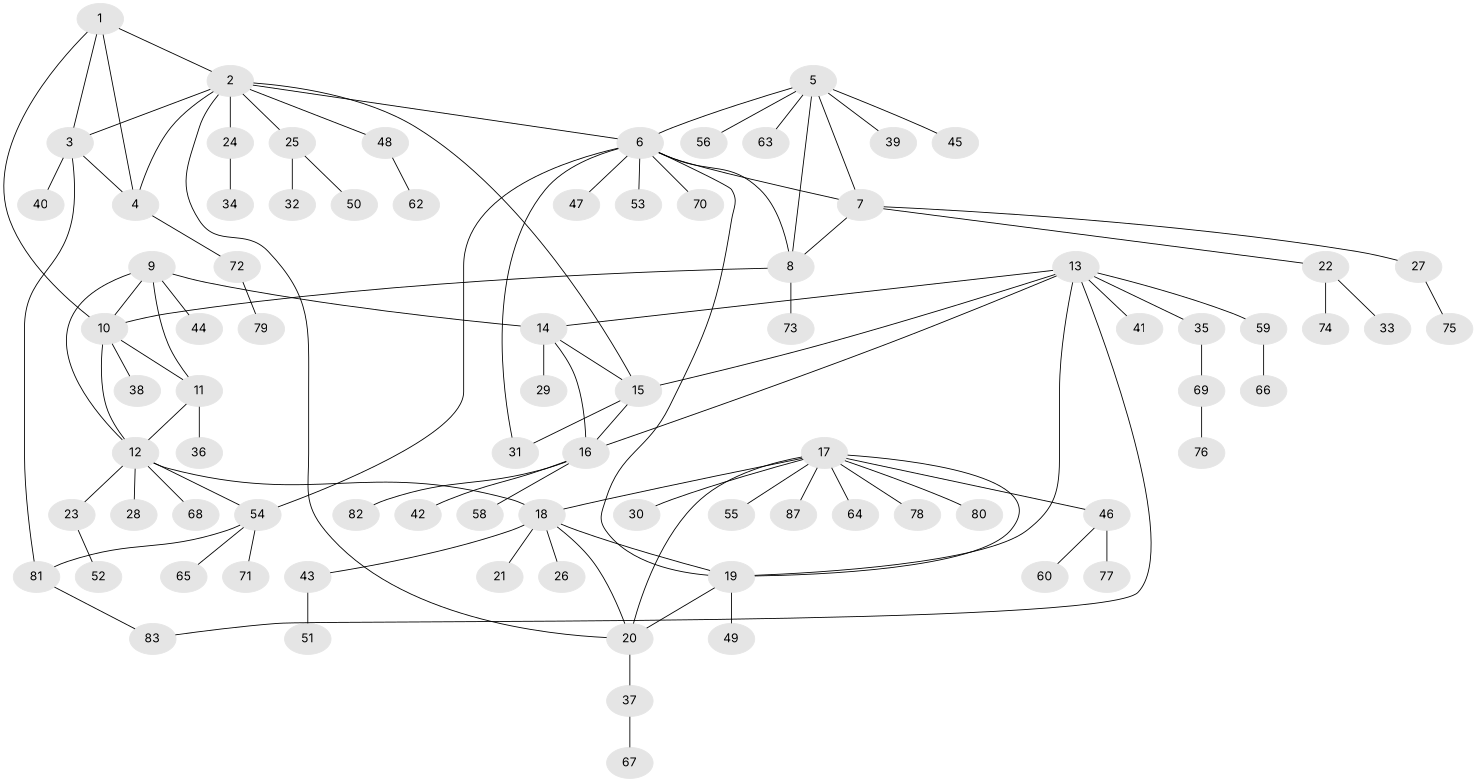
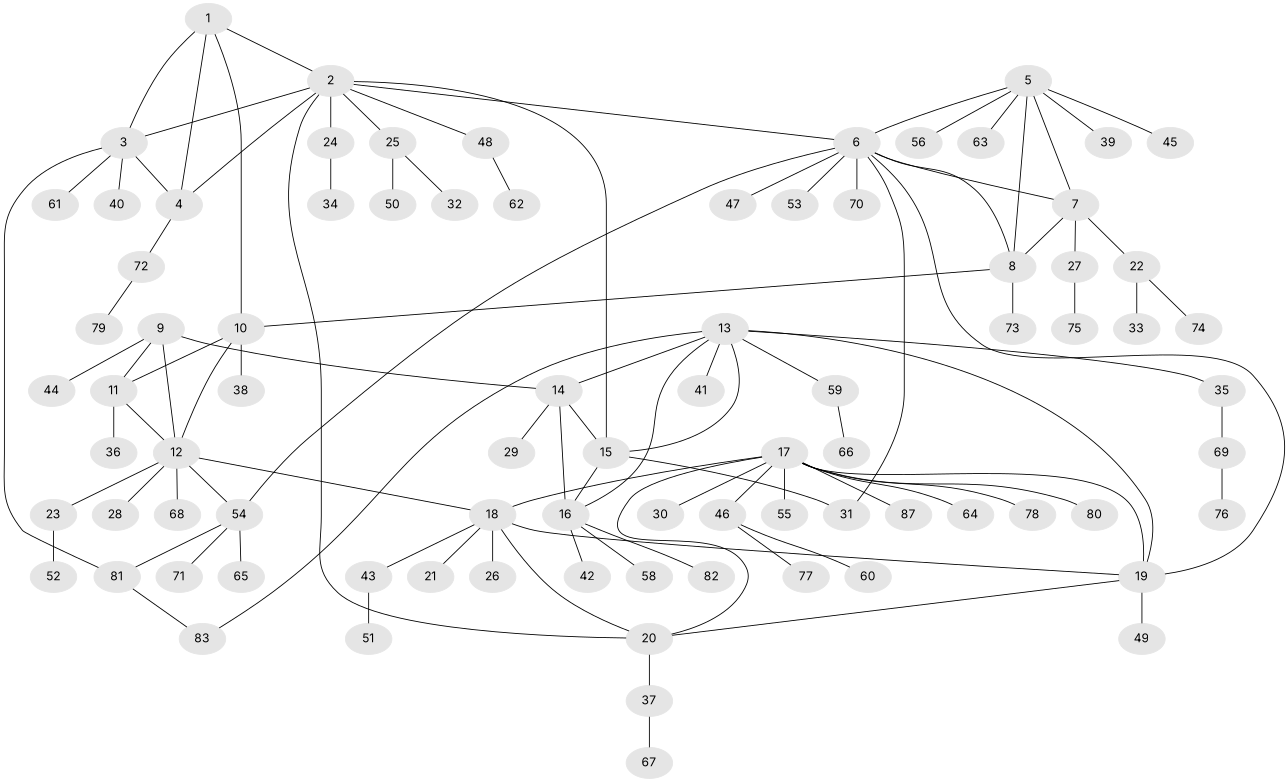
none -> (55, 205)
(128, 298) -> none
